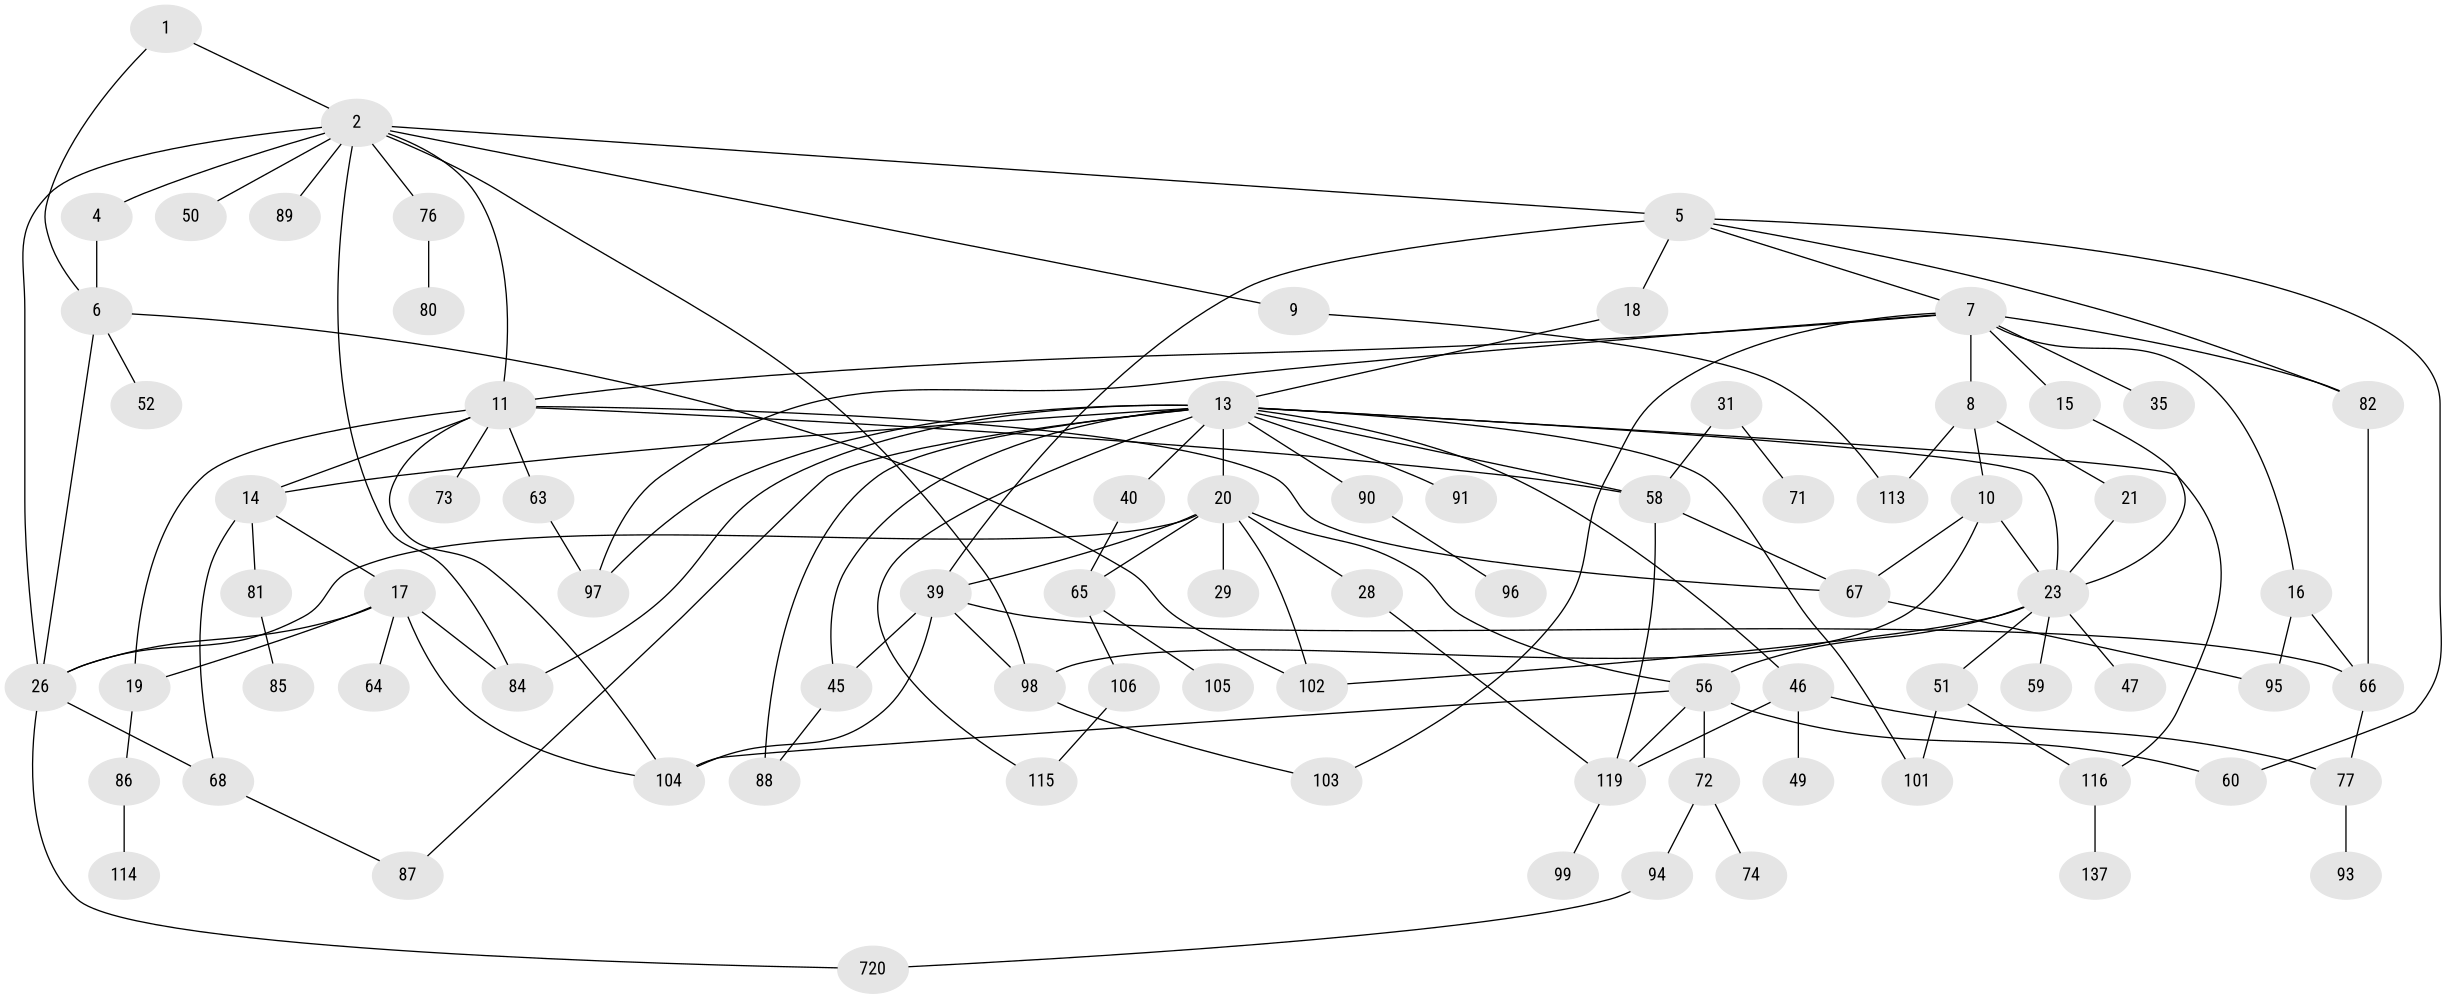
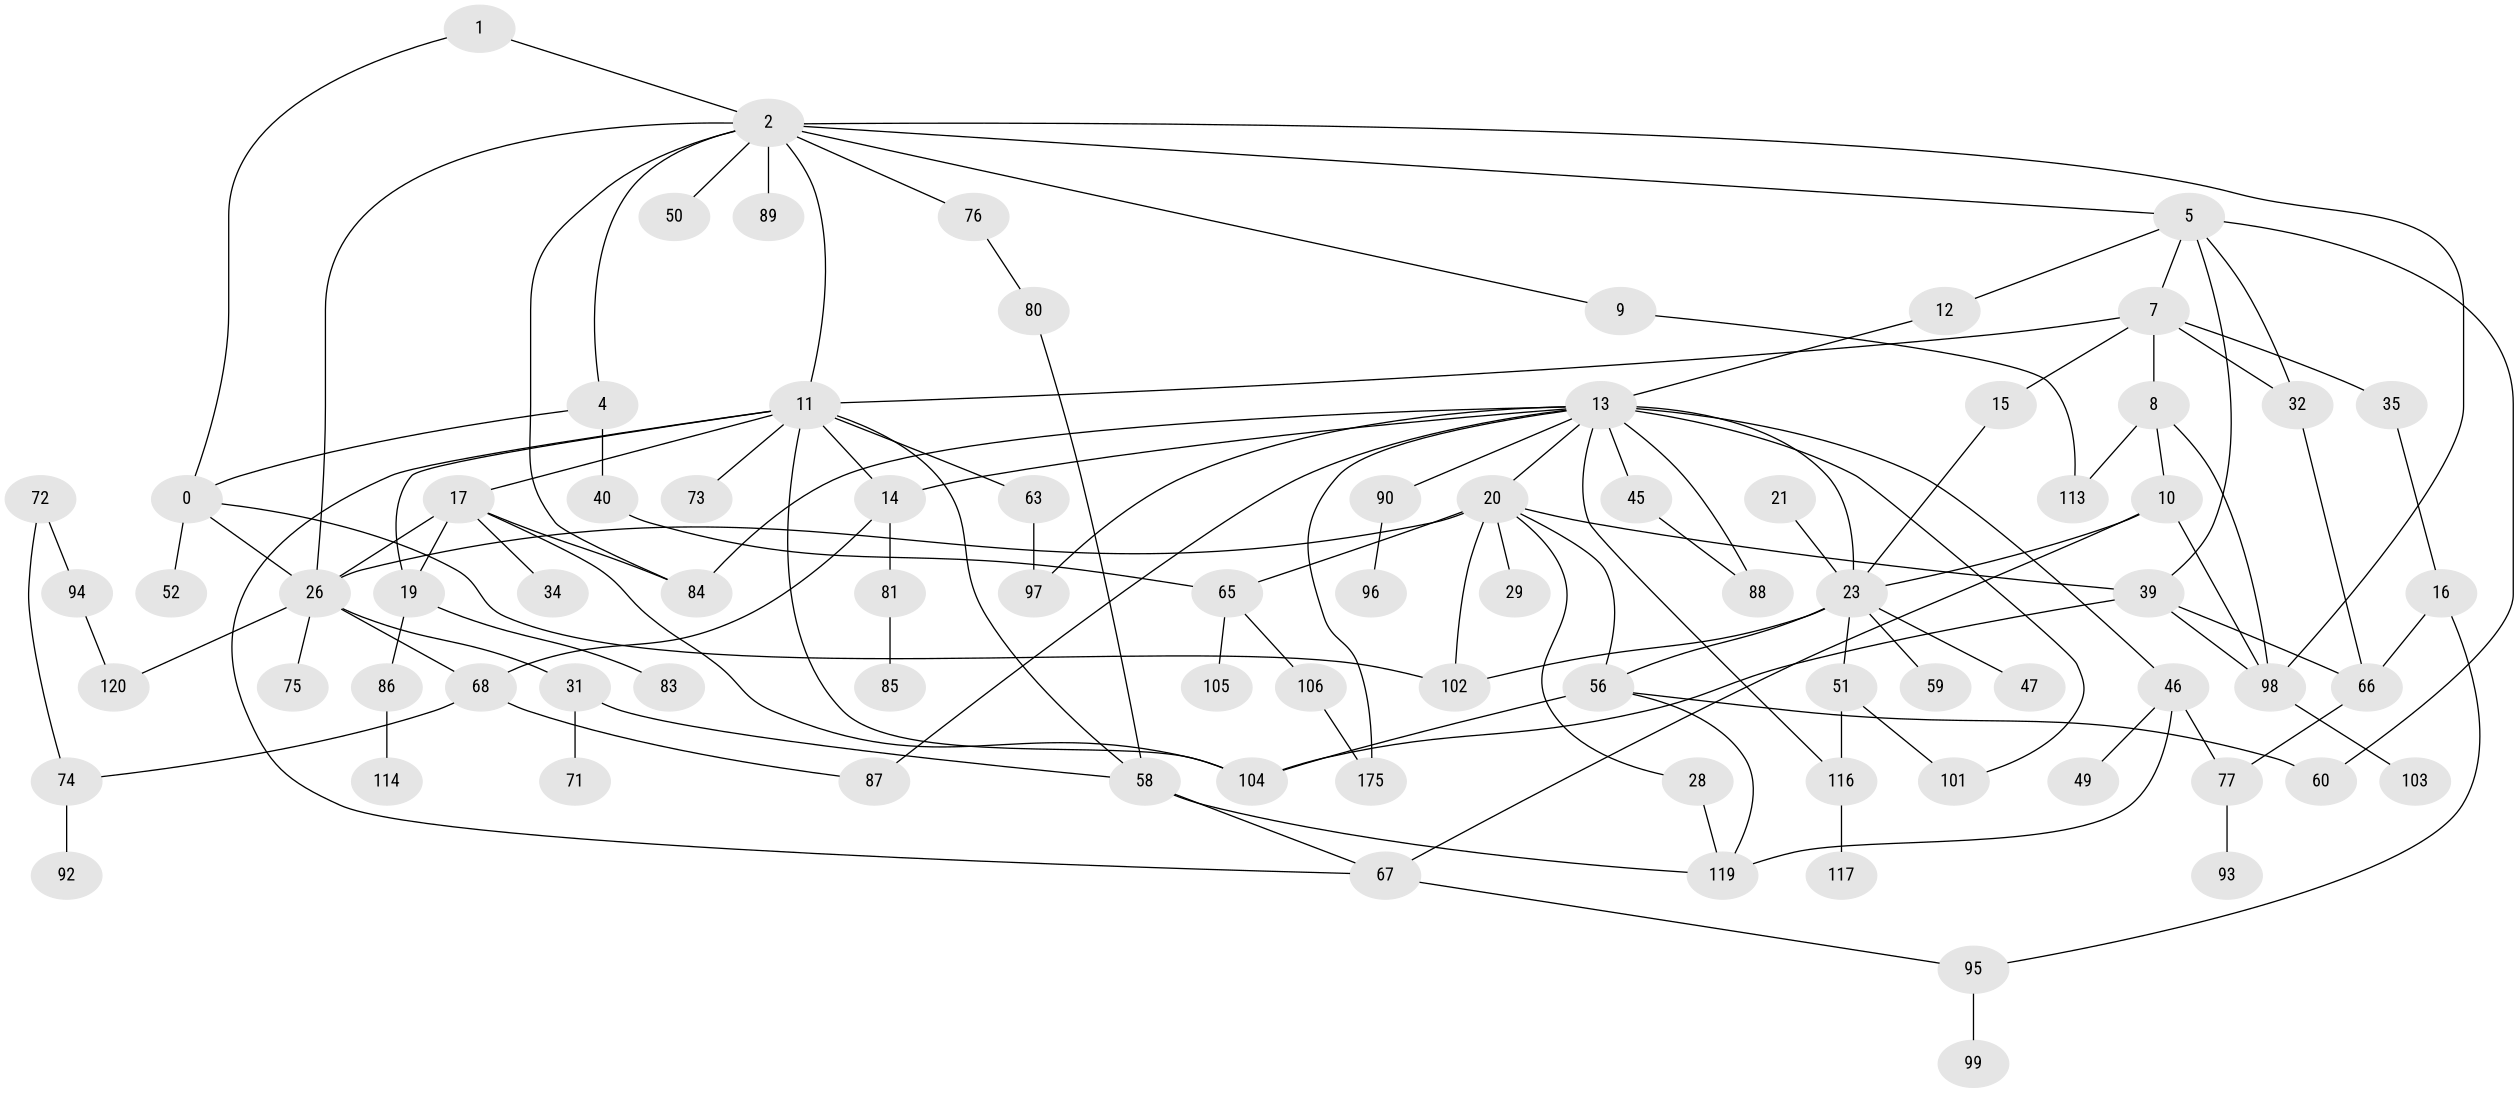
(97, 311) -> (187, 499)
(1632, 311) -> (1945, 311)
(1233, 375) -> none
(2202, 379) -> (2415, 492)
(2368, 405) -> (2298, 405)
(2048, 451) -> (2239, 536)
(1171, 457) -> (603, 451)
(1613, 466) -> none
(1512, 467) -> (1092, 523)
(1461, 499) -> none
(325, 546) -> (632, 452)
(893, 634) -> none
none -> (445, 640)
none -> (293, 687)
(374, 687) -> (553, 593)
none -> (669, 687)
(1704, 725) -> none
none -> (280, 749)
(1042, 782) -> (1371, 782)
(1587, 829) -> (1973, 1017)
none -> (67, 876)
(2095, 876) -> (1841, 876)
(873, 970) -> (114, 687)
